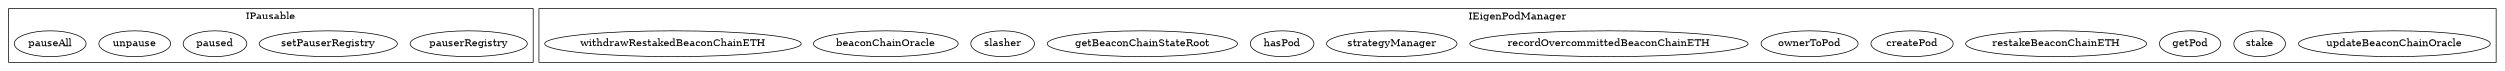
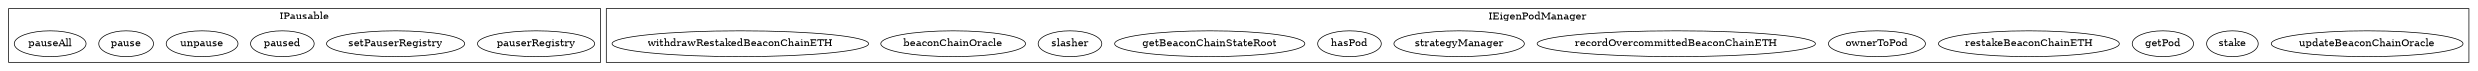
none -> (126, 44)
(1912, 44) -> none
